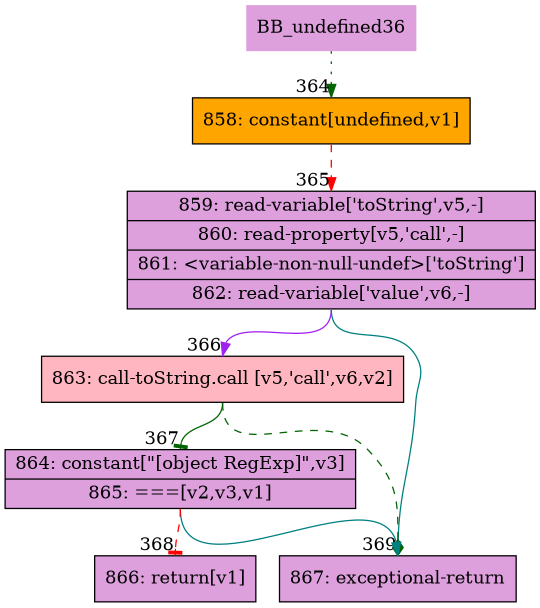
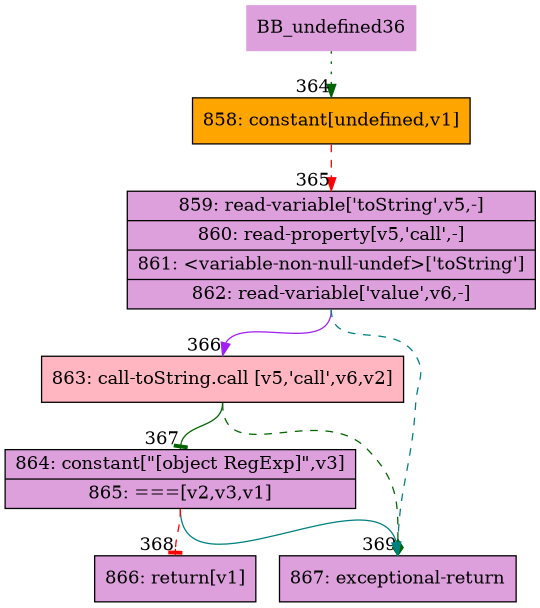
(417, 395) -> (417, 395)
